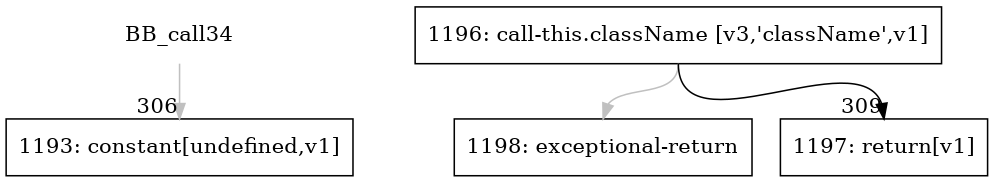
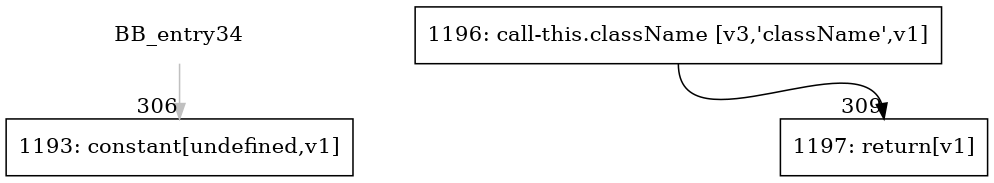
(180, 35) -> (180, 35)
(603, 147) -> none
